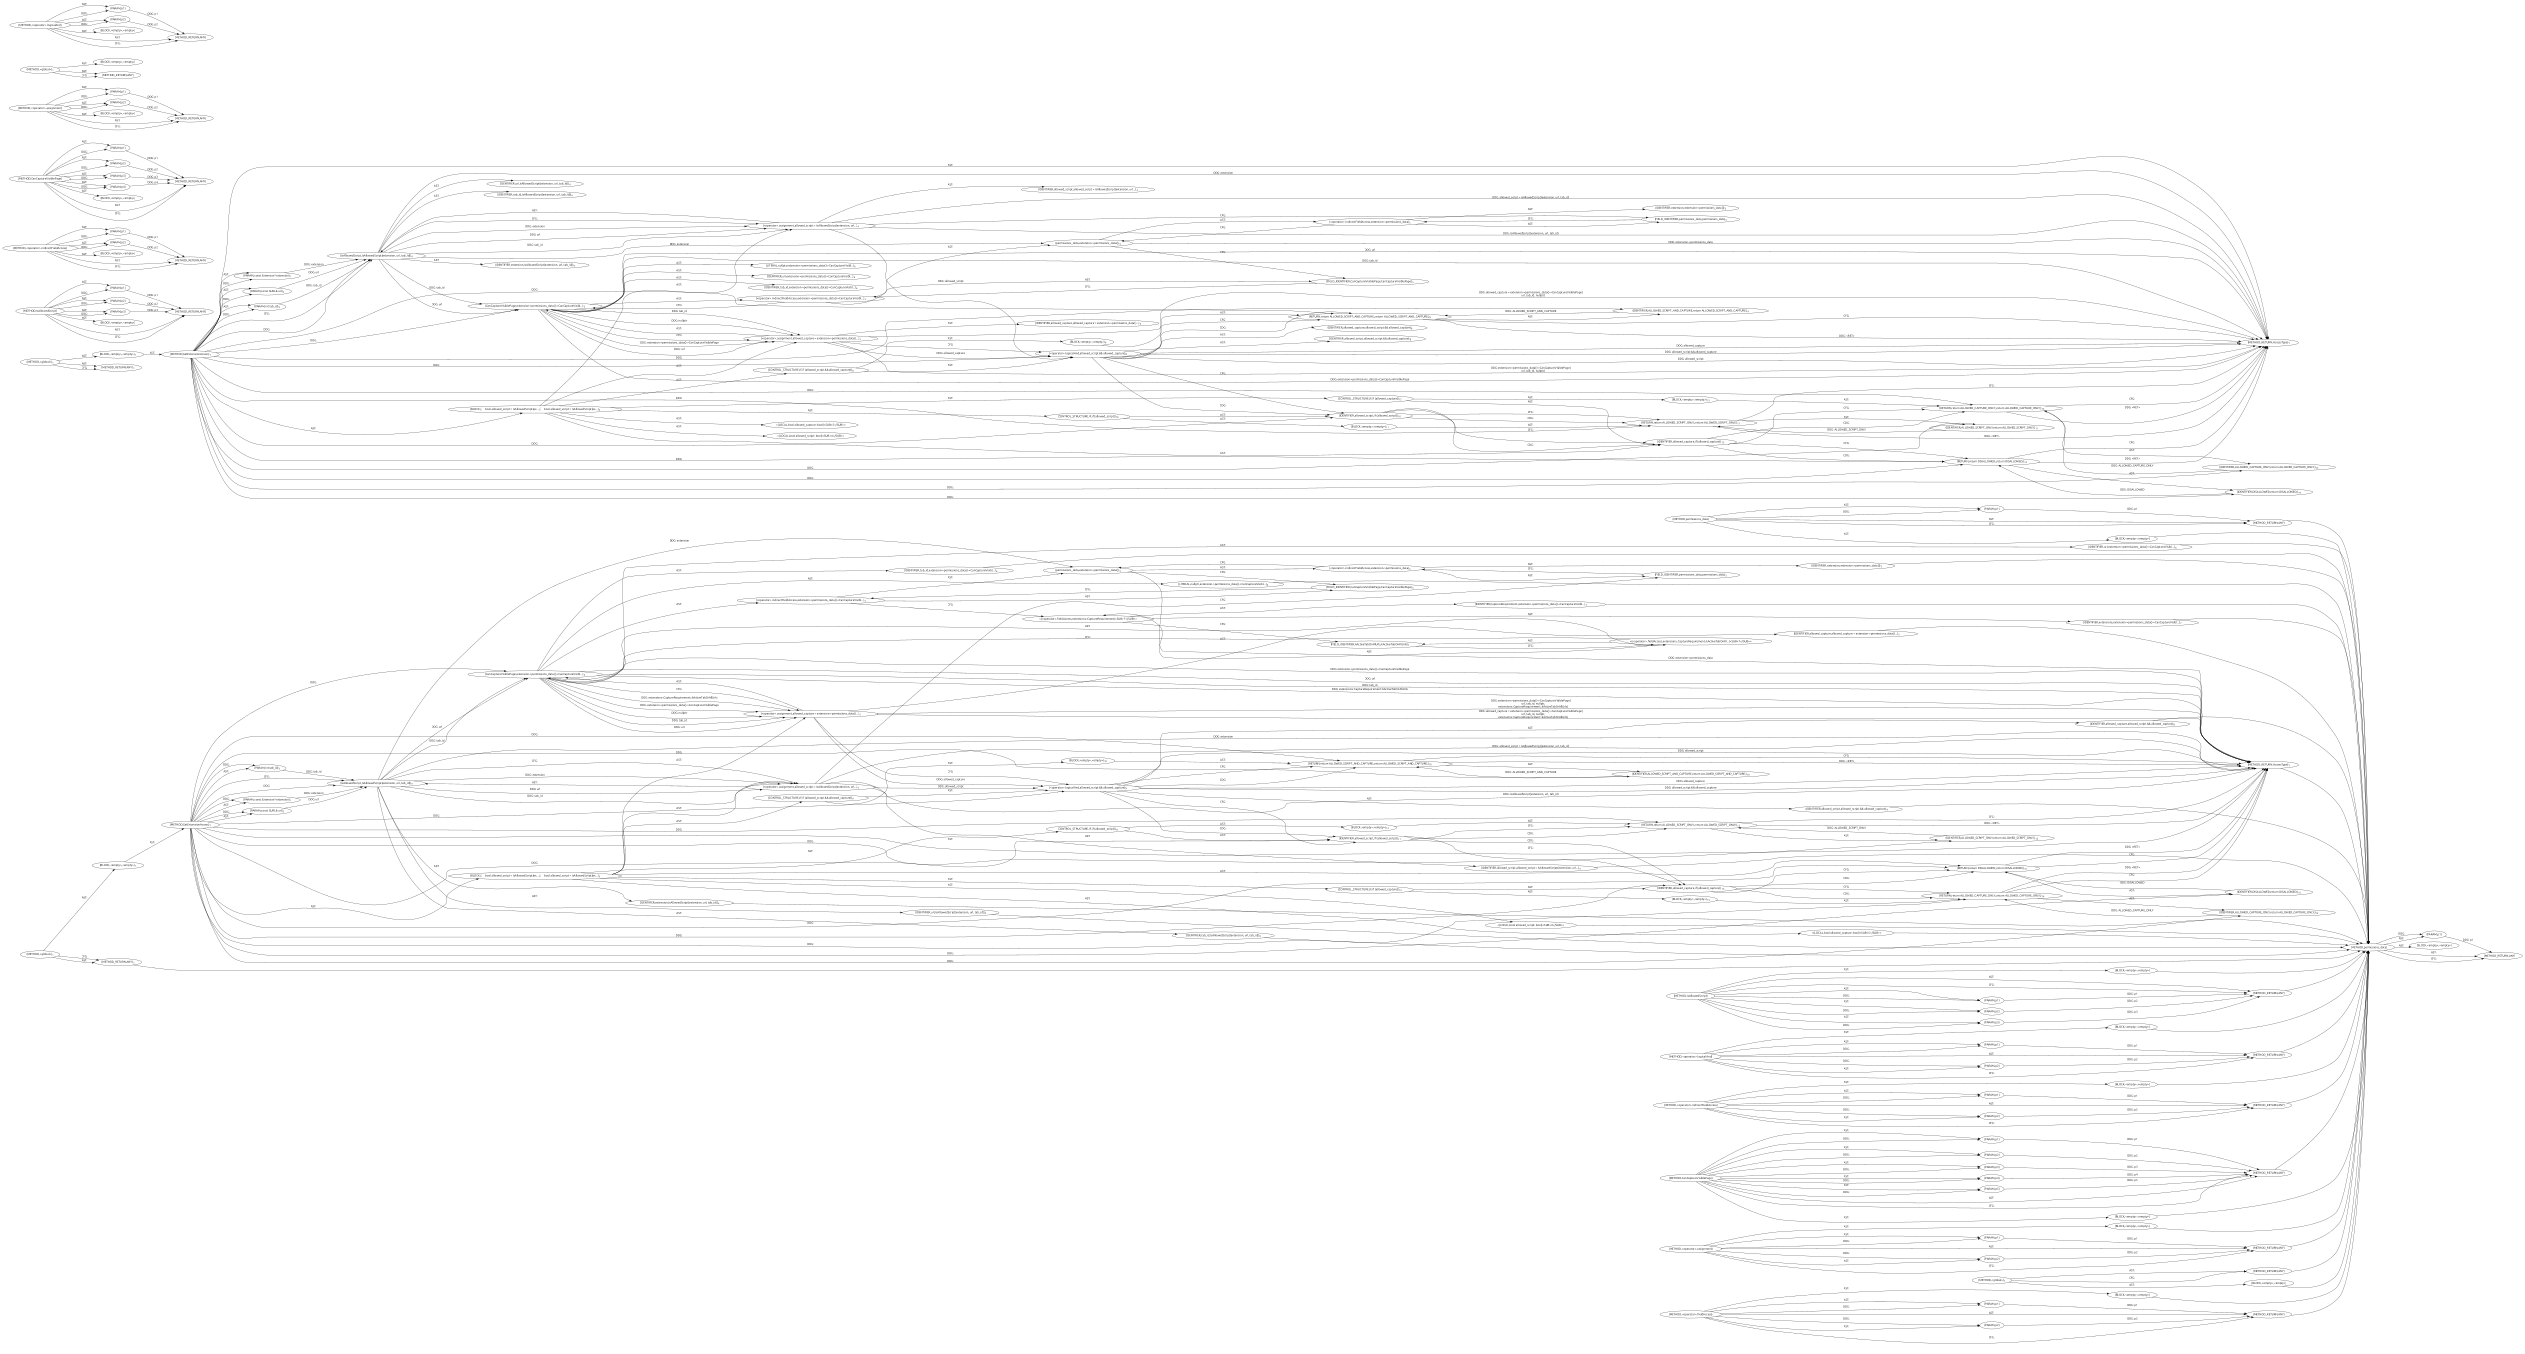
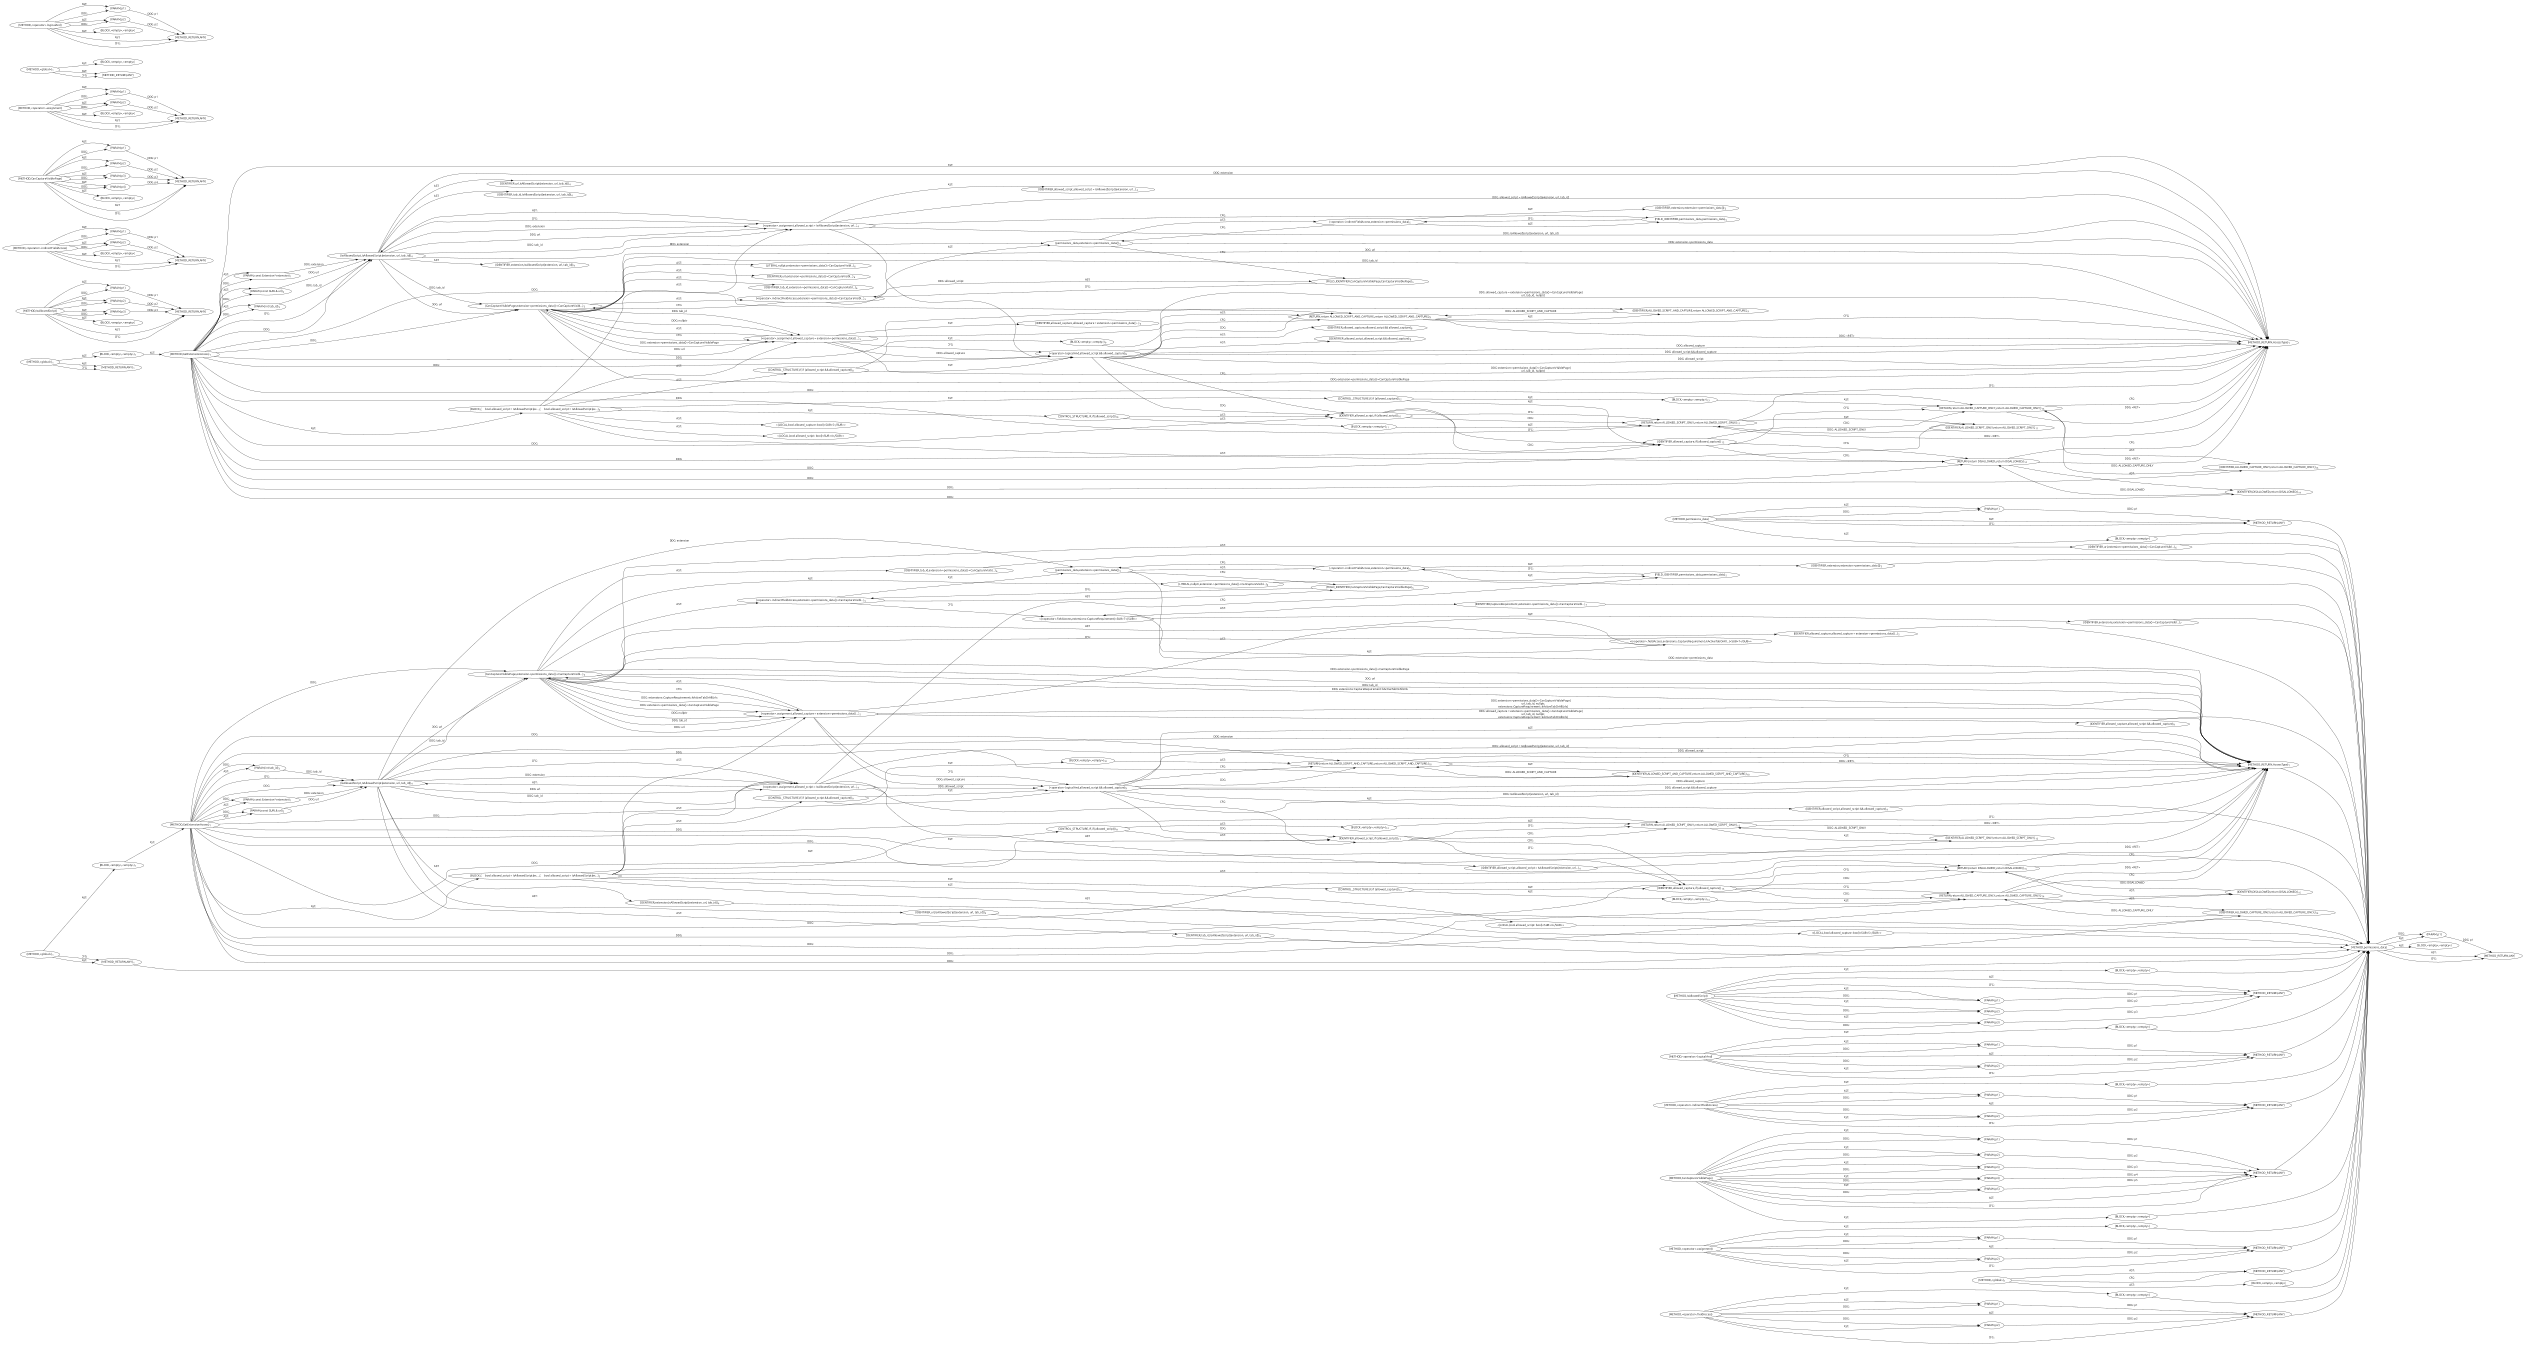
(1370, 645) -> none
